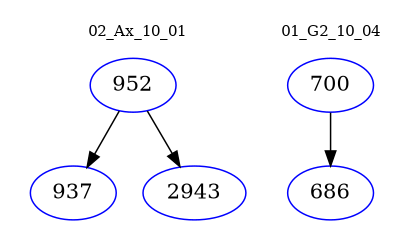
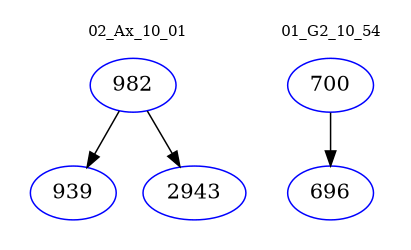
(331, 32) -> (331, 32)
(133, 85) -> (133, 85)
(73, 193) -> (73, 193)
(331, 193) -> (331, 193)
